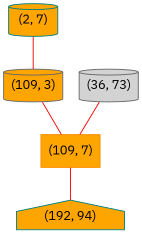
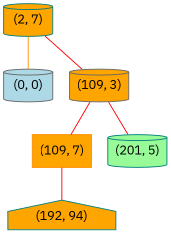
none -> (28, 86)
(109, 86) -> none
none -> (137, 151)
